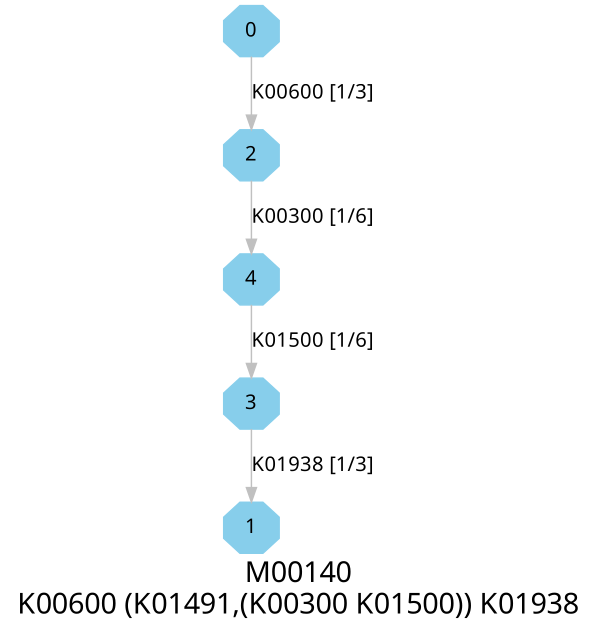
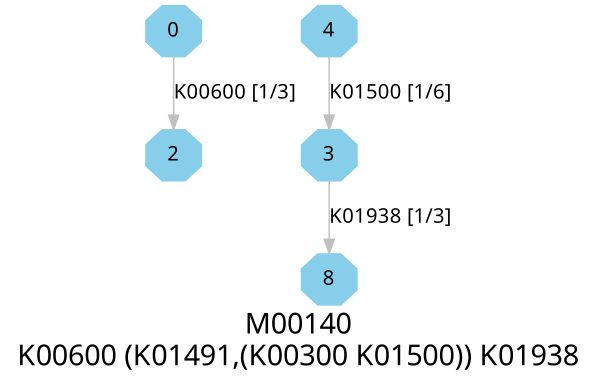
(251, 210) -> none
(251, 528) -> (329, 279)
